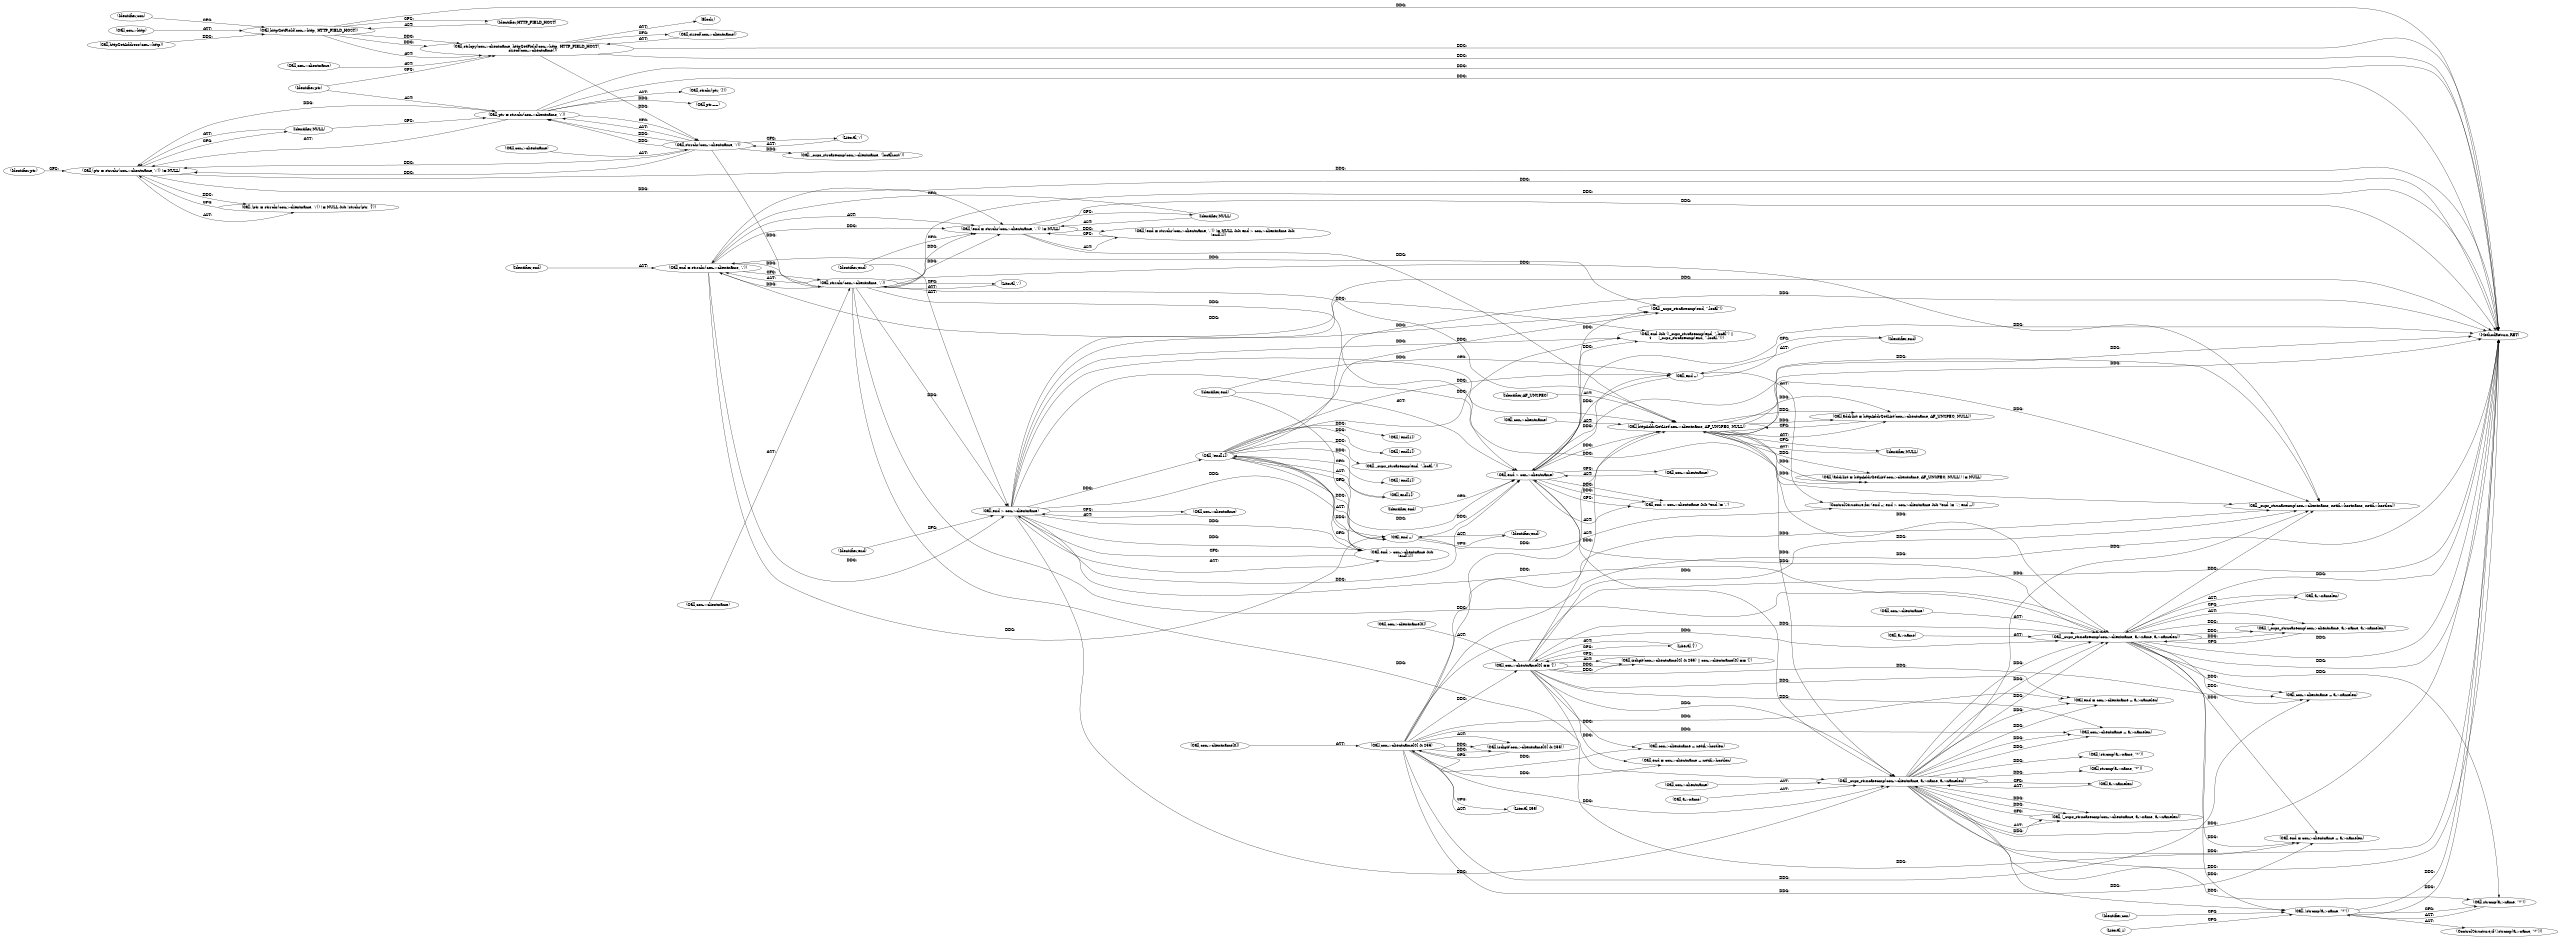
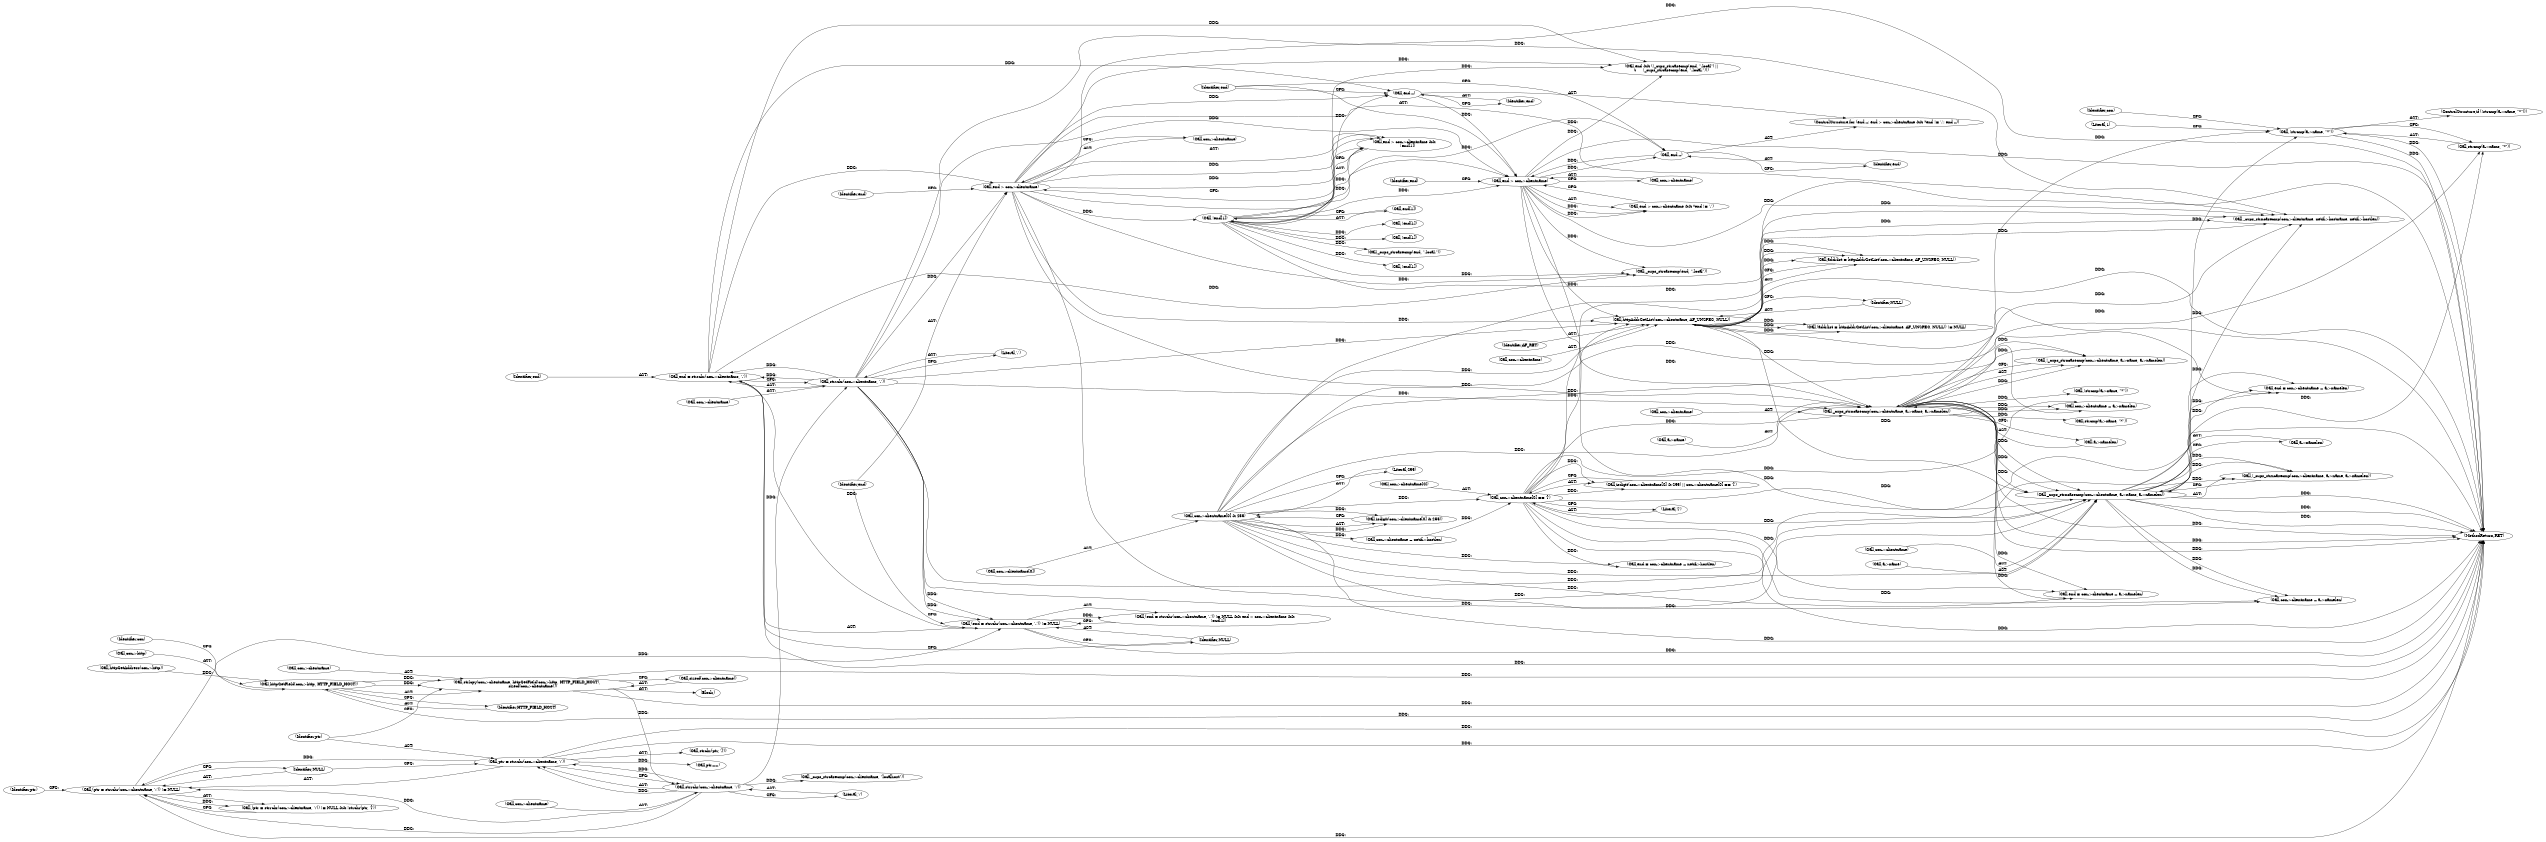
(1349, 256) -> none
(1525, 396) -> (1520, 346)
(1572, 712) -> (1468, 522)
